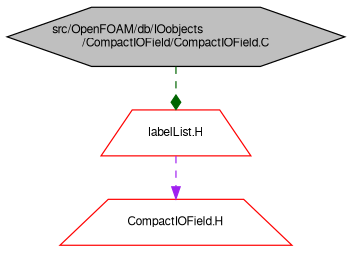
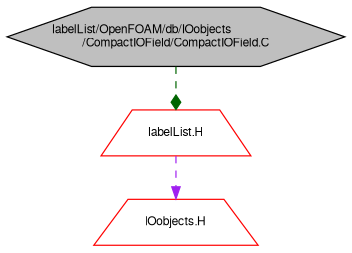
(176, 37) -> (176, 37)
(176, 222) -> (176, 222)
